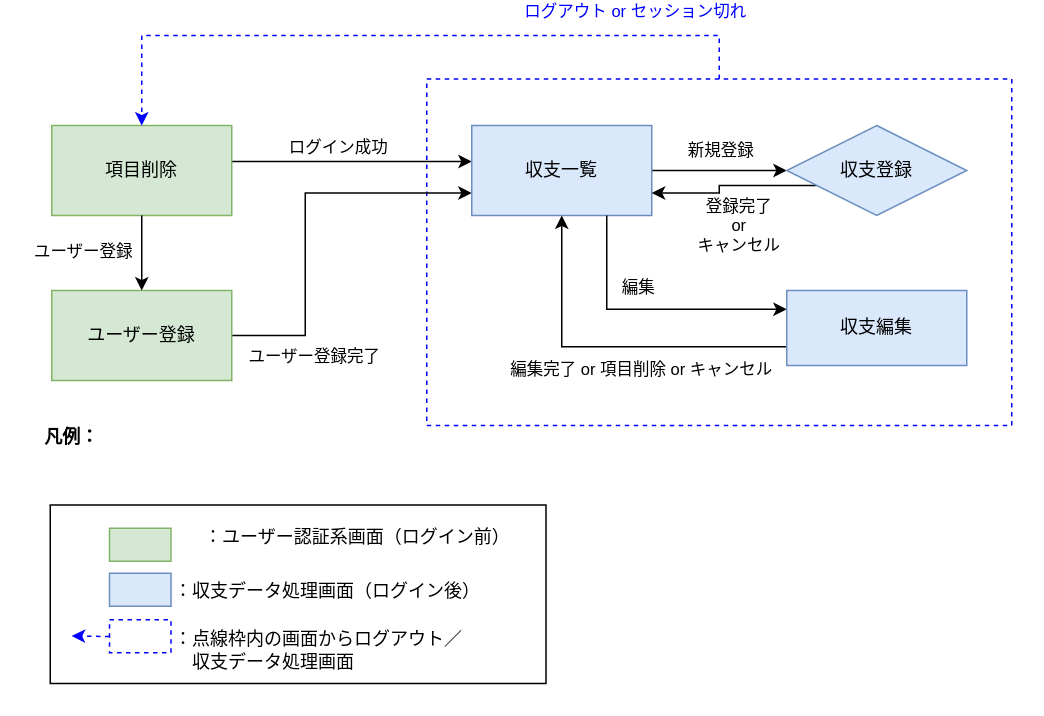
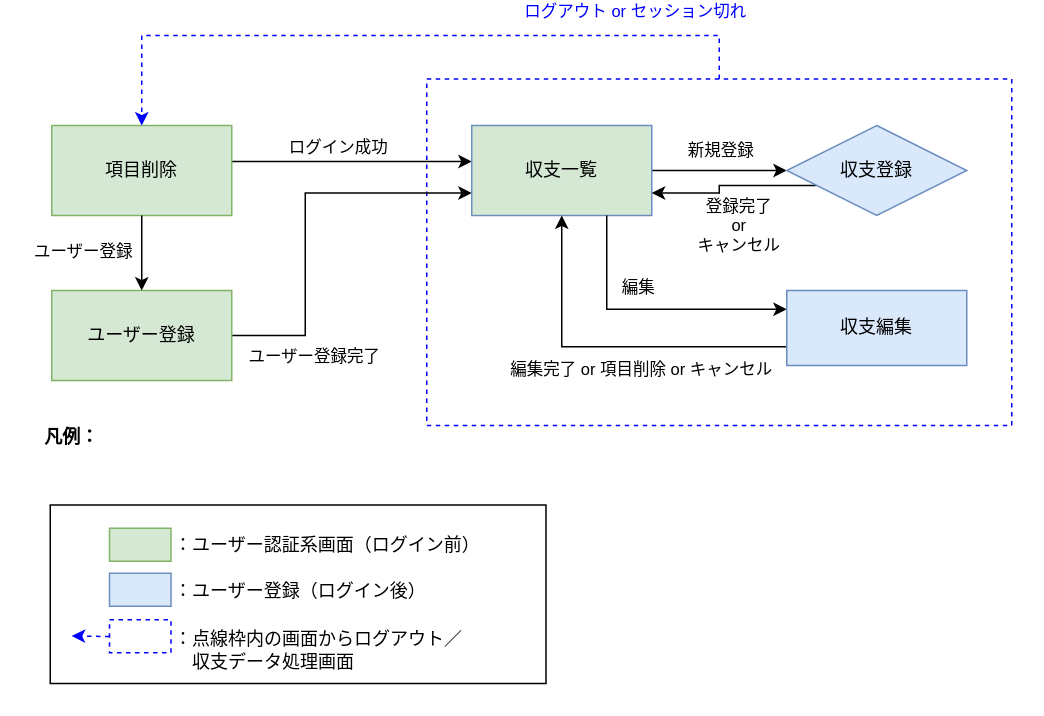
(562, 170) -> (562, 170)
(368, 537) -> (338, 545)
(328, 592) -> (301, 592)
